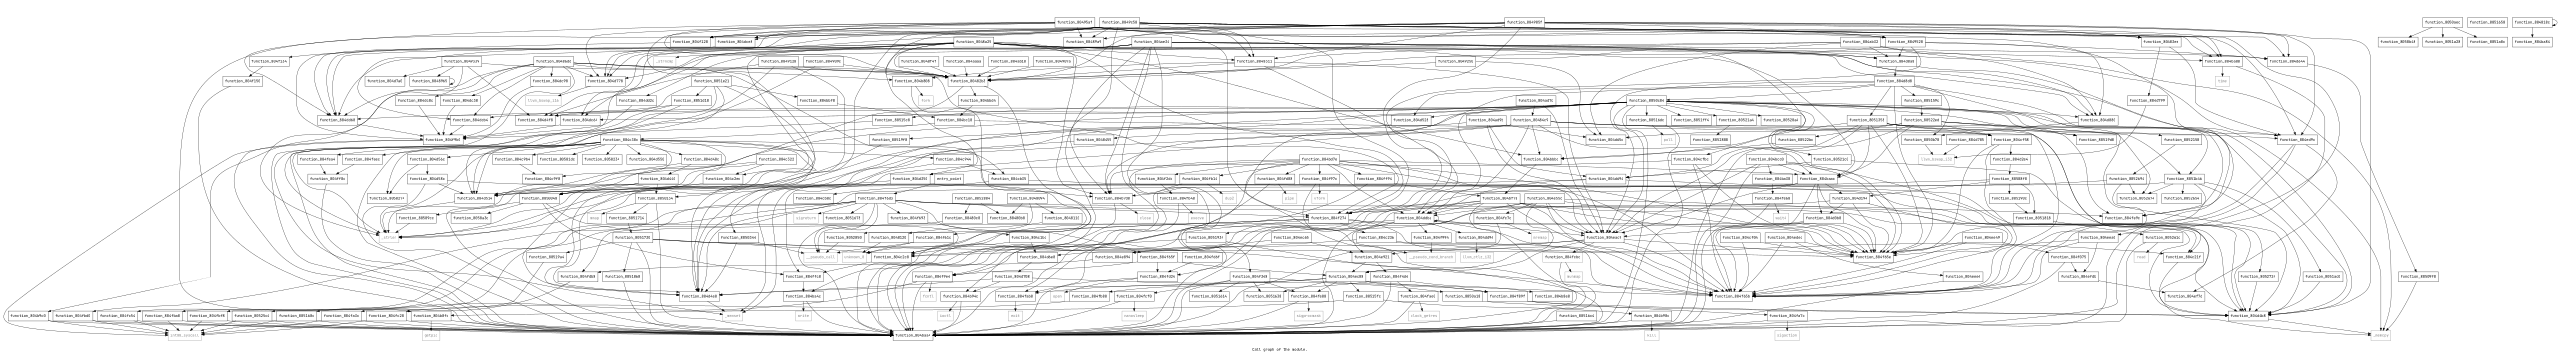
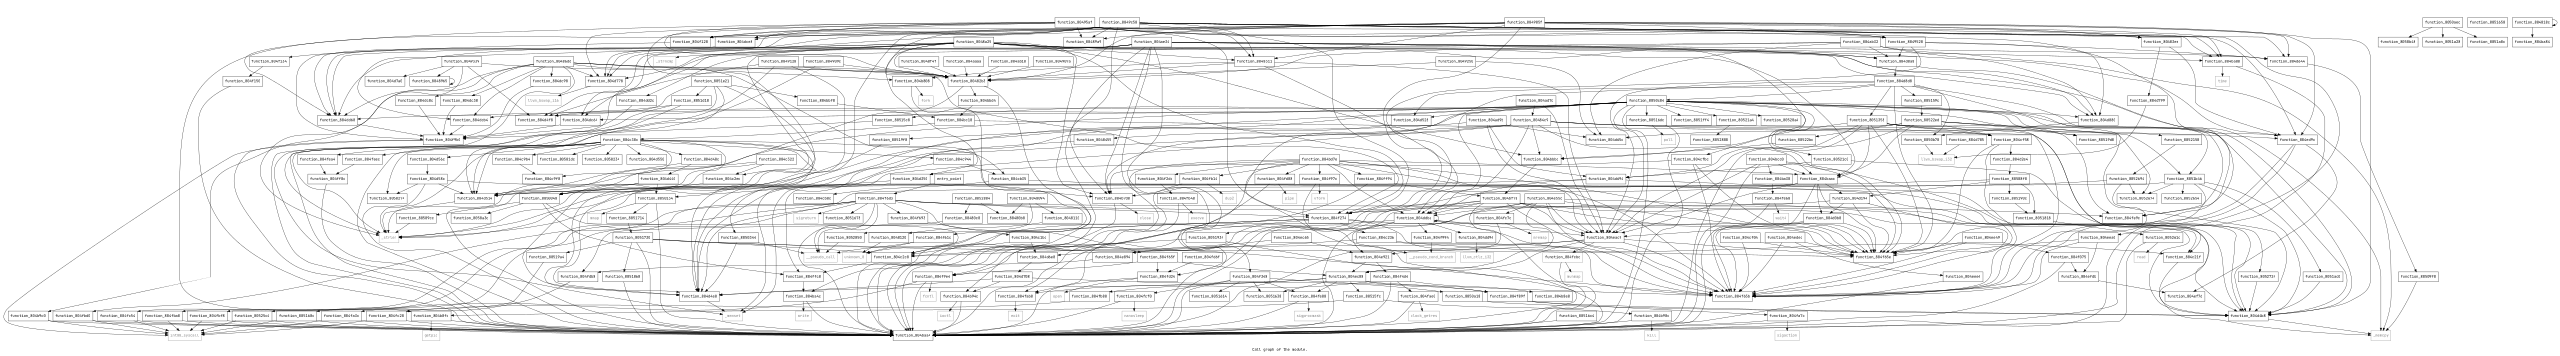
(1438, 57) -> none
(403, 176) -> (408, 188)
